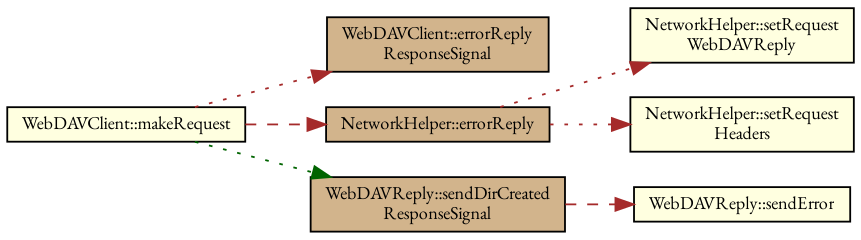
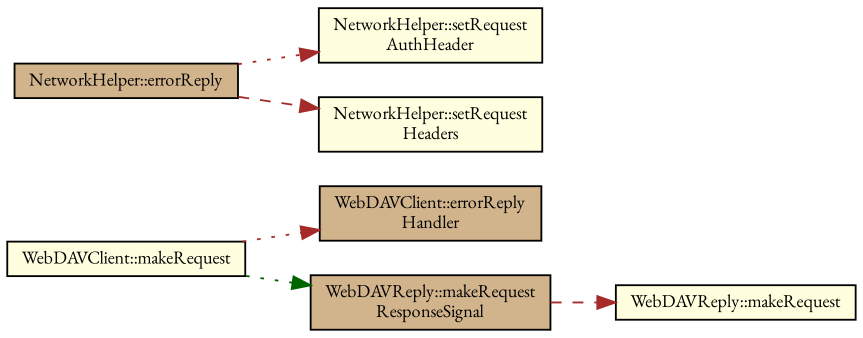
(742, 35) -> (431, 35)
(438, 45) -> (431, 213)
(276, 124) -> none
(581, 124) -> (269, 101)
(438, 204) -> (431, 302)
(742, 204) -> (736, 302)
